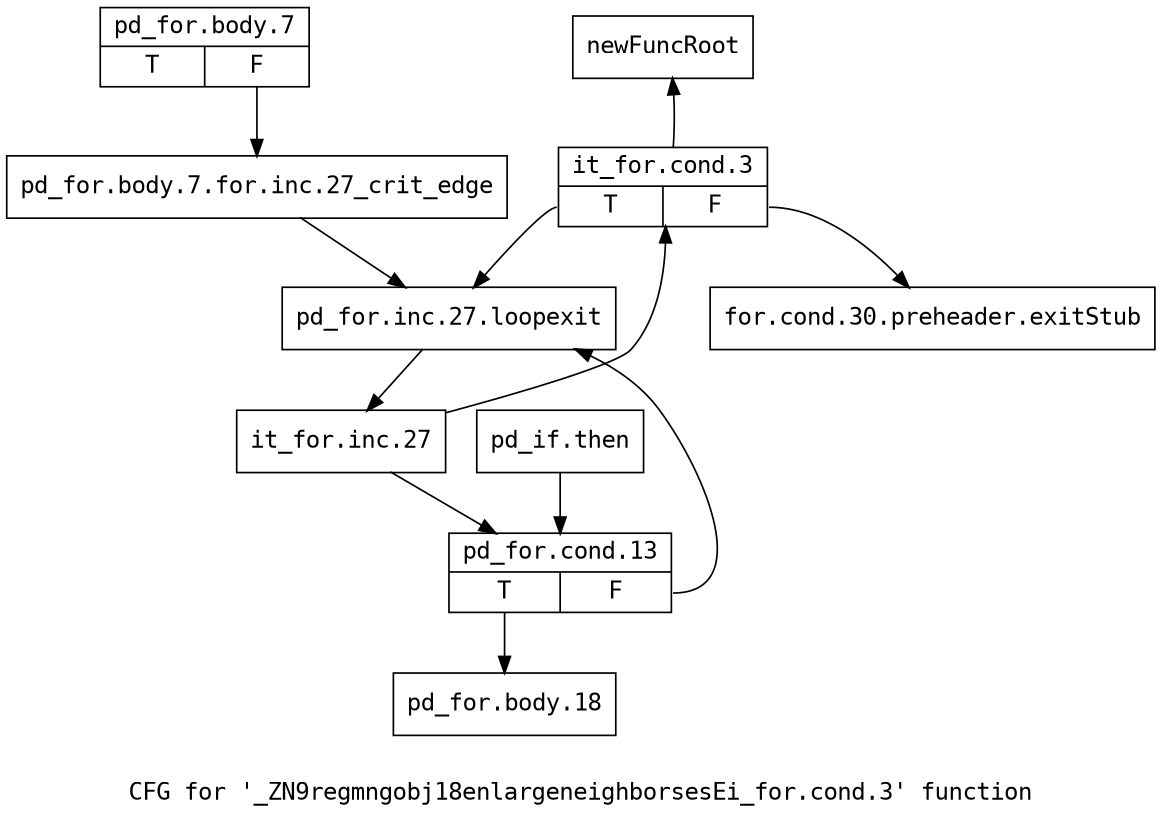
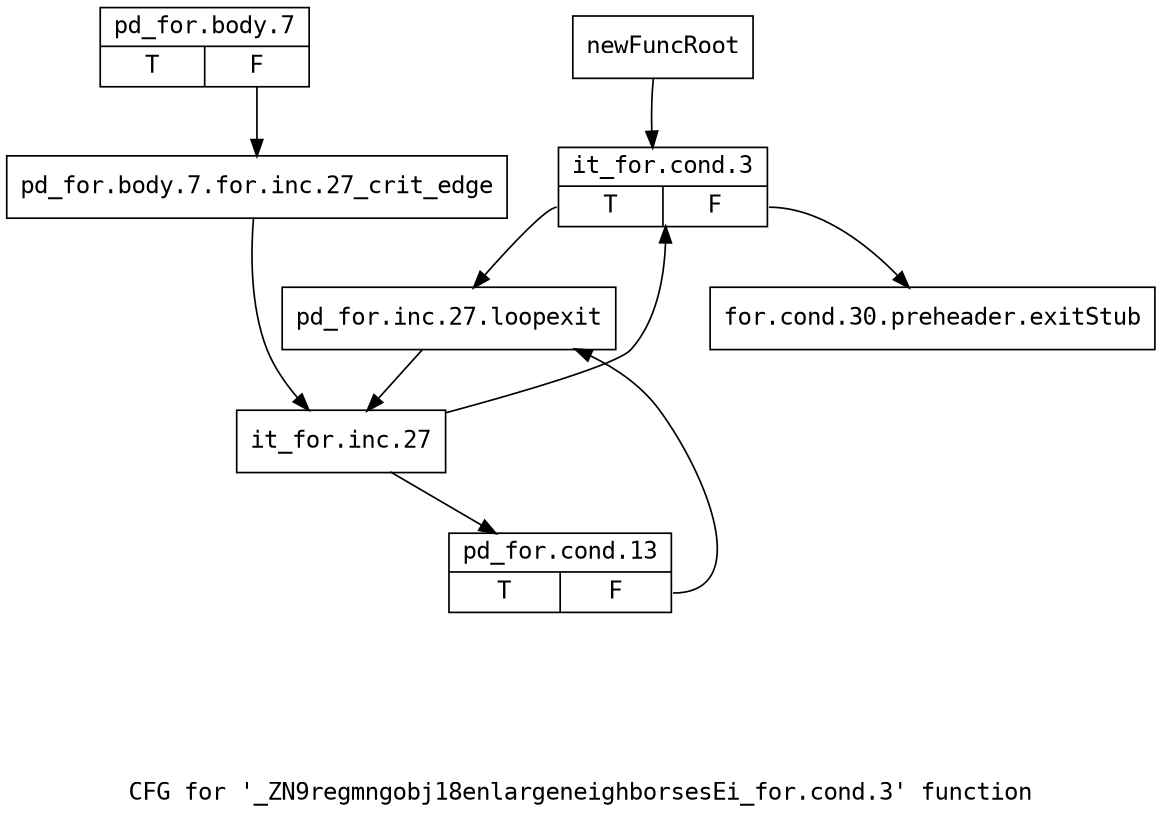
(674, 121) -> (652, 104)
(345, 248) -> (257, 313)
(560, 441) -> none
(505, 704) -> none
